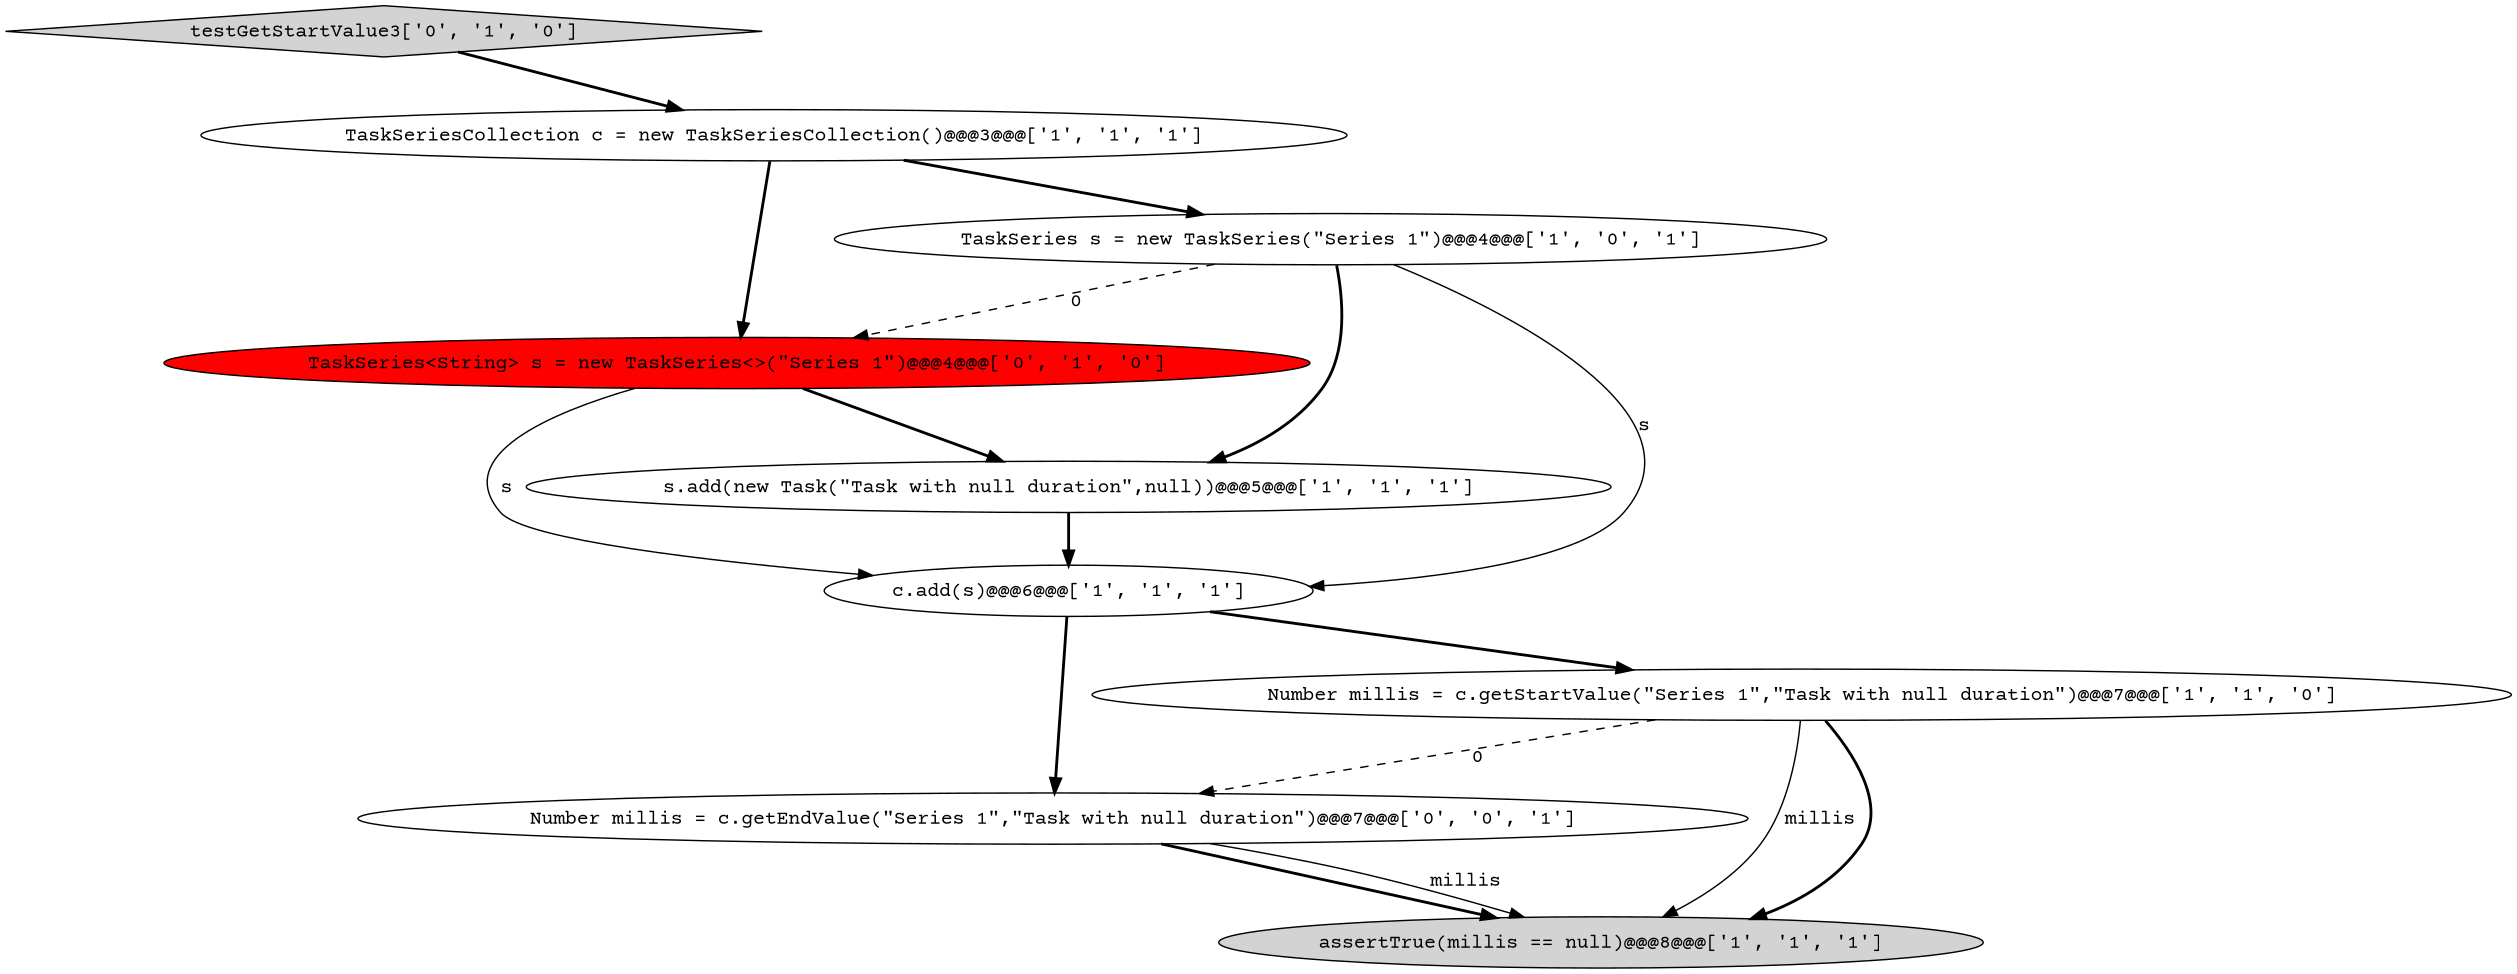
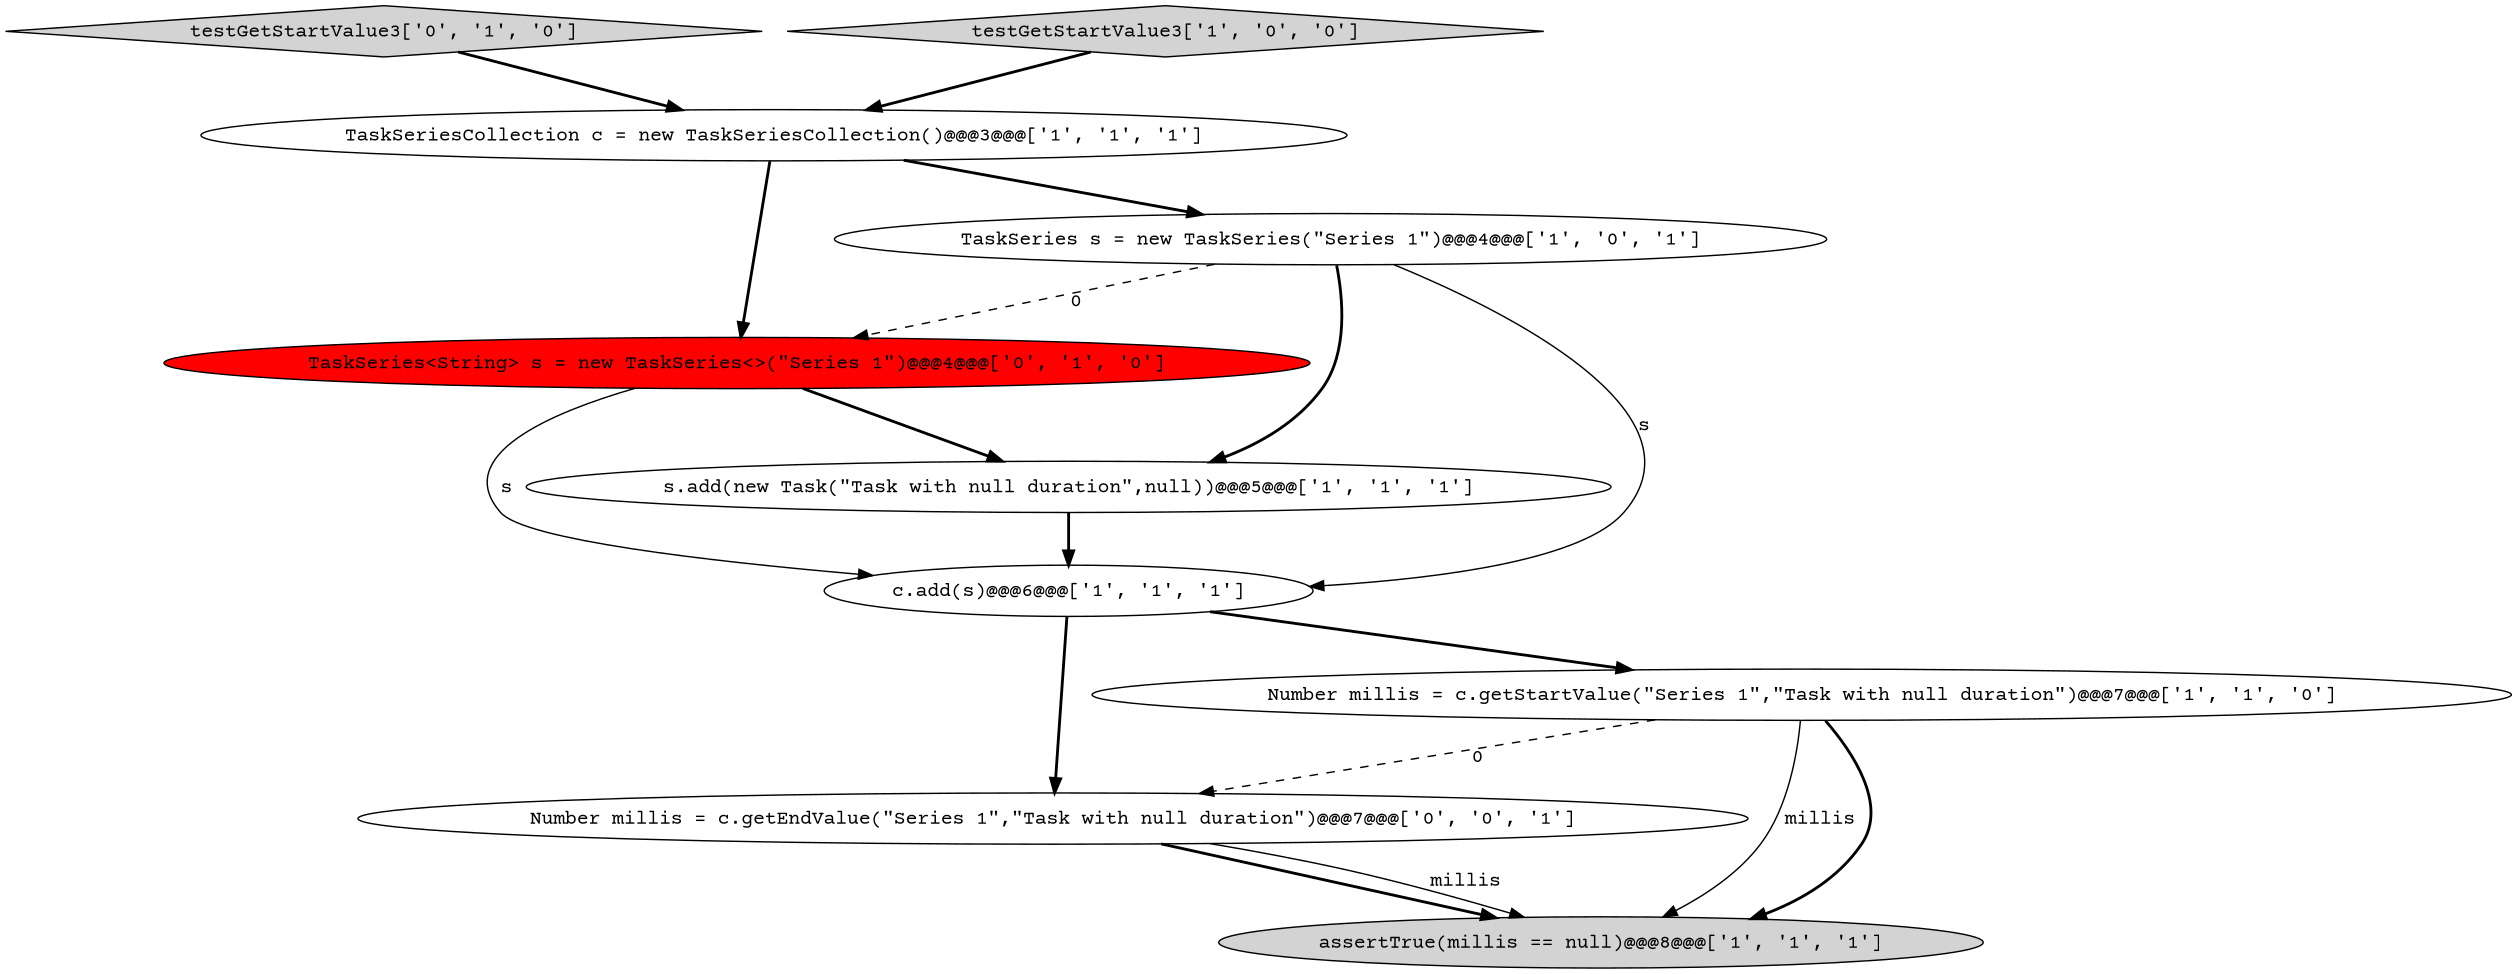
none -> (1165, 31)
